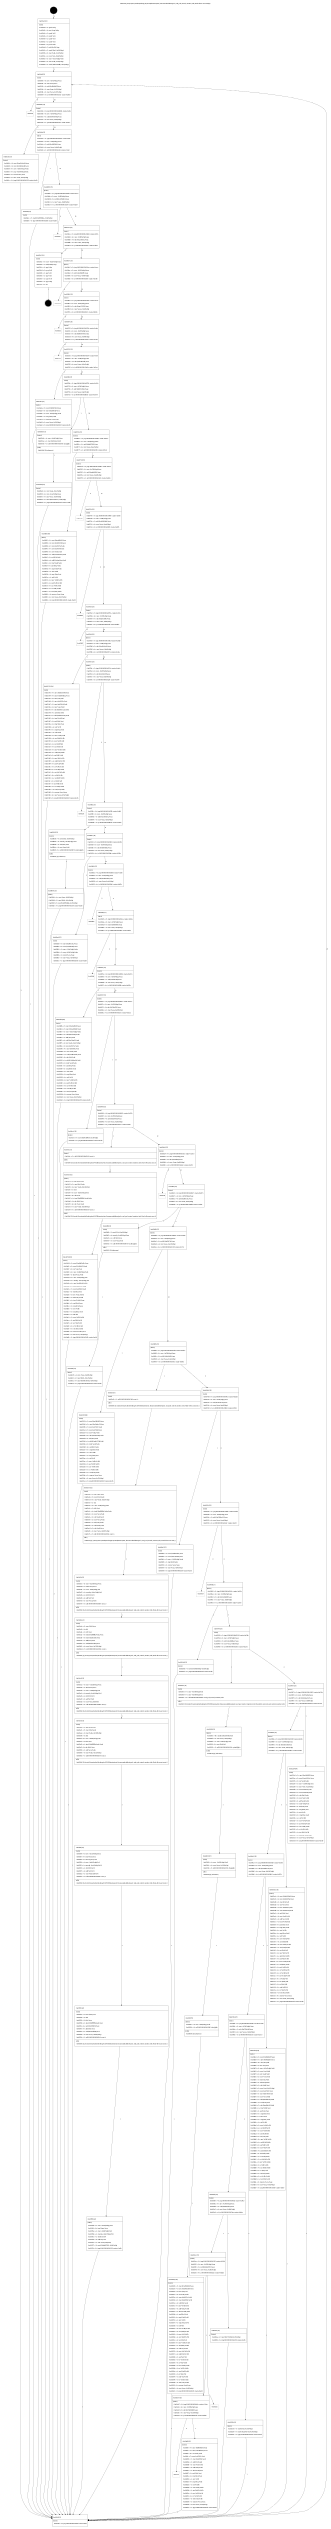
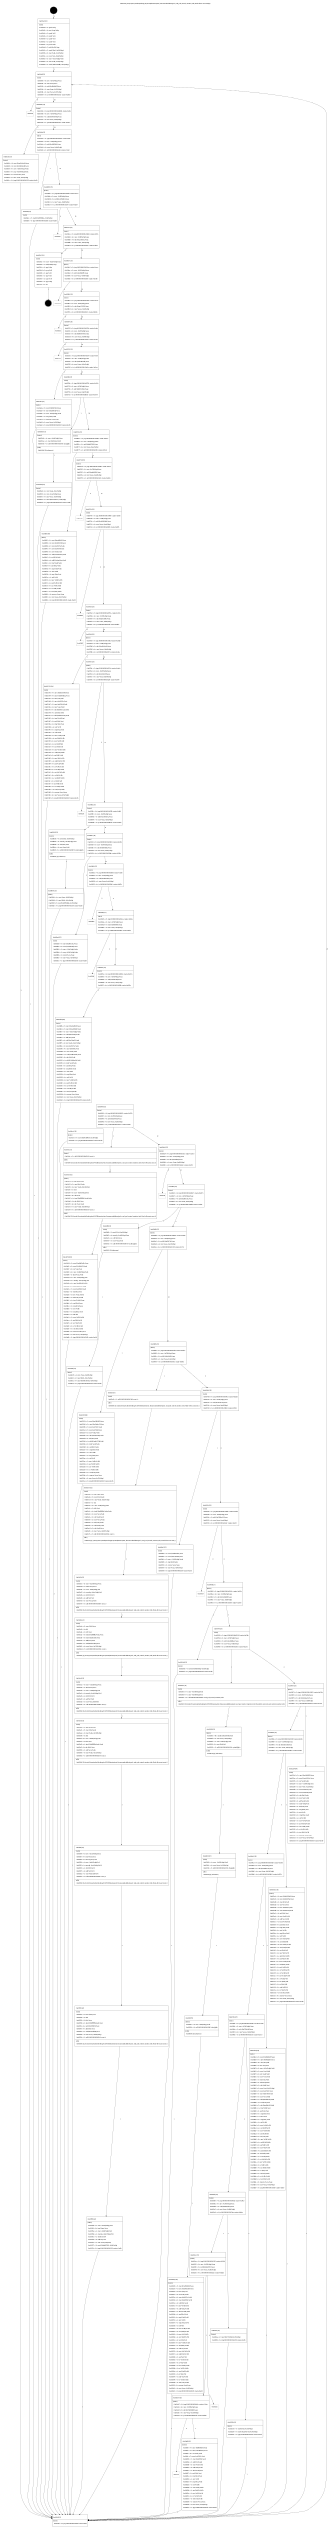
(115, 1004) -> none
